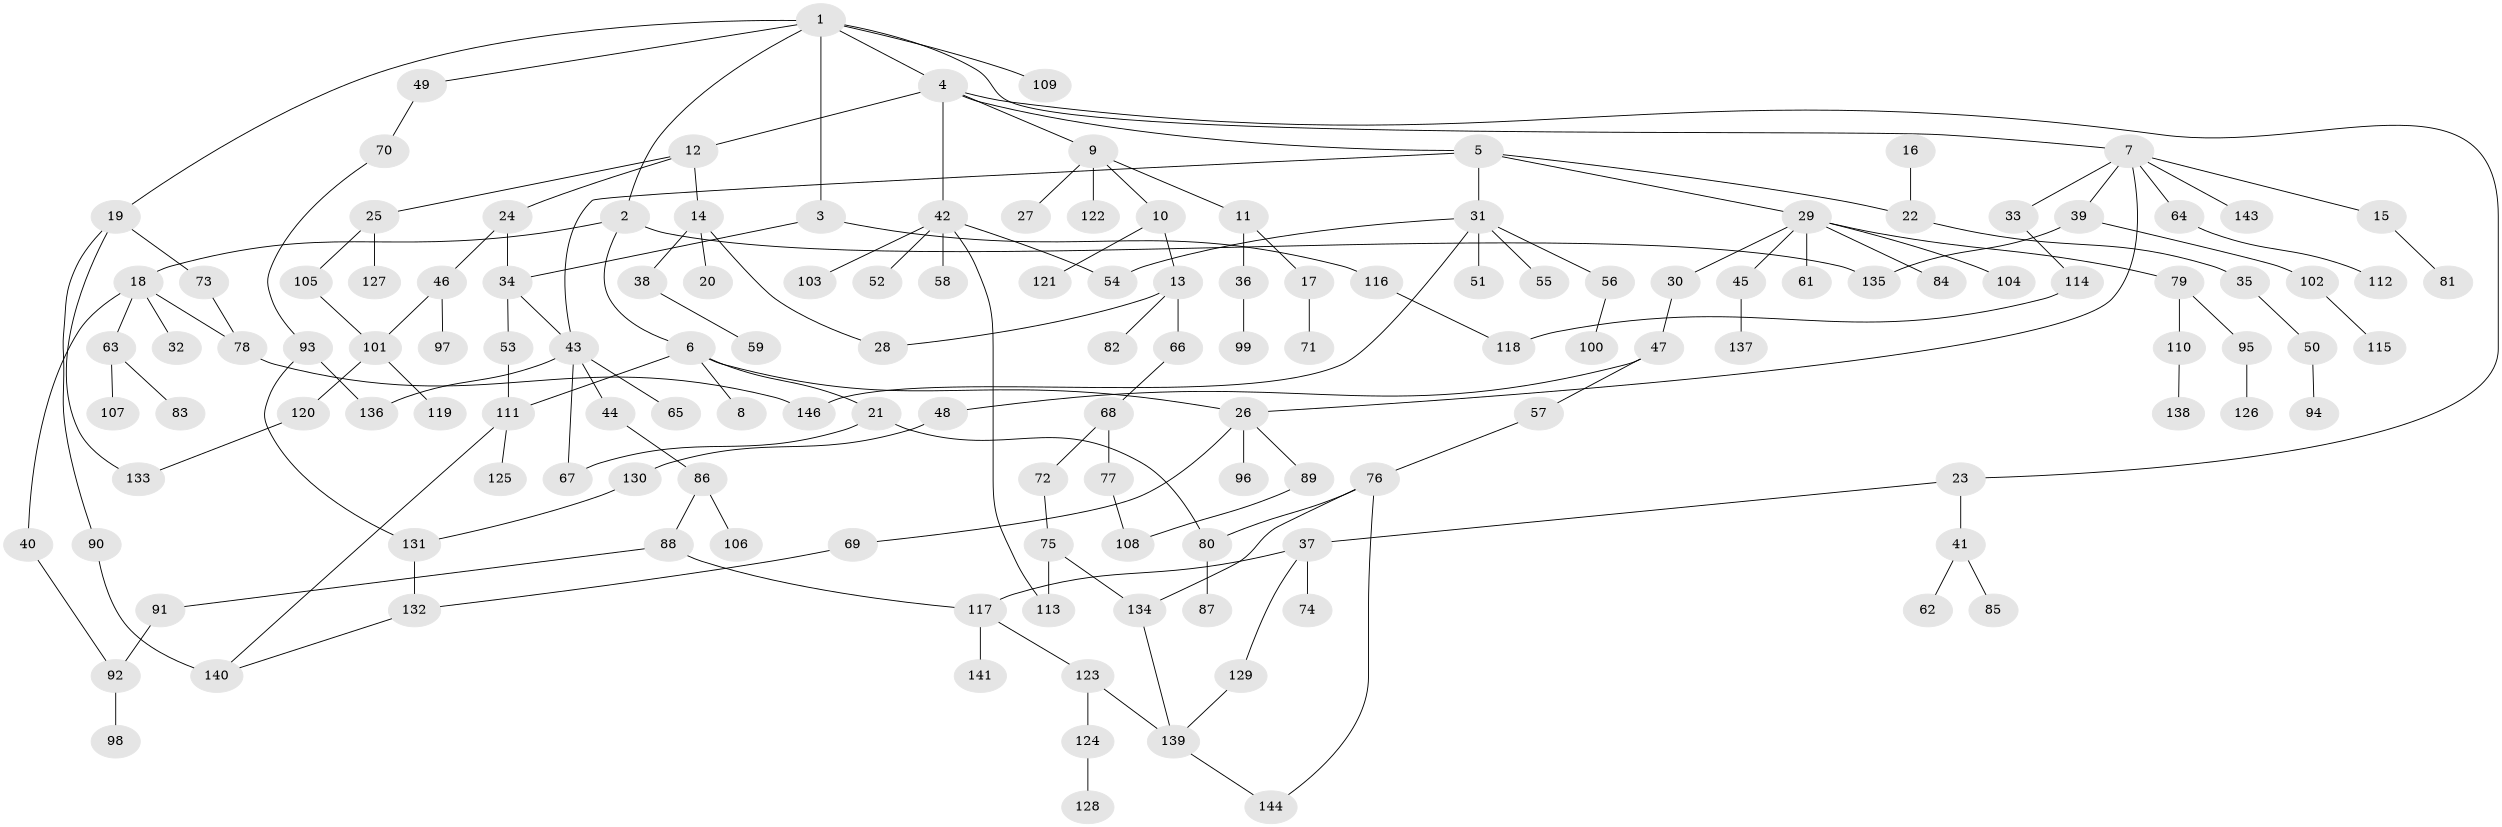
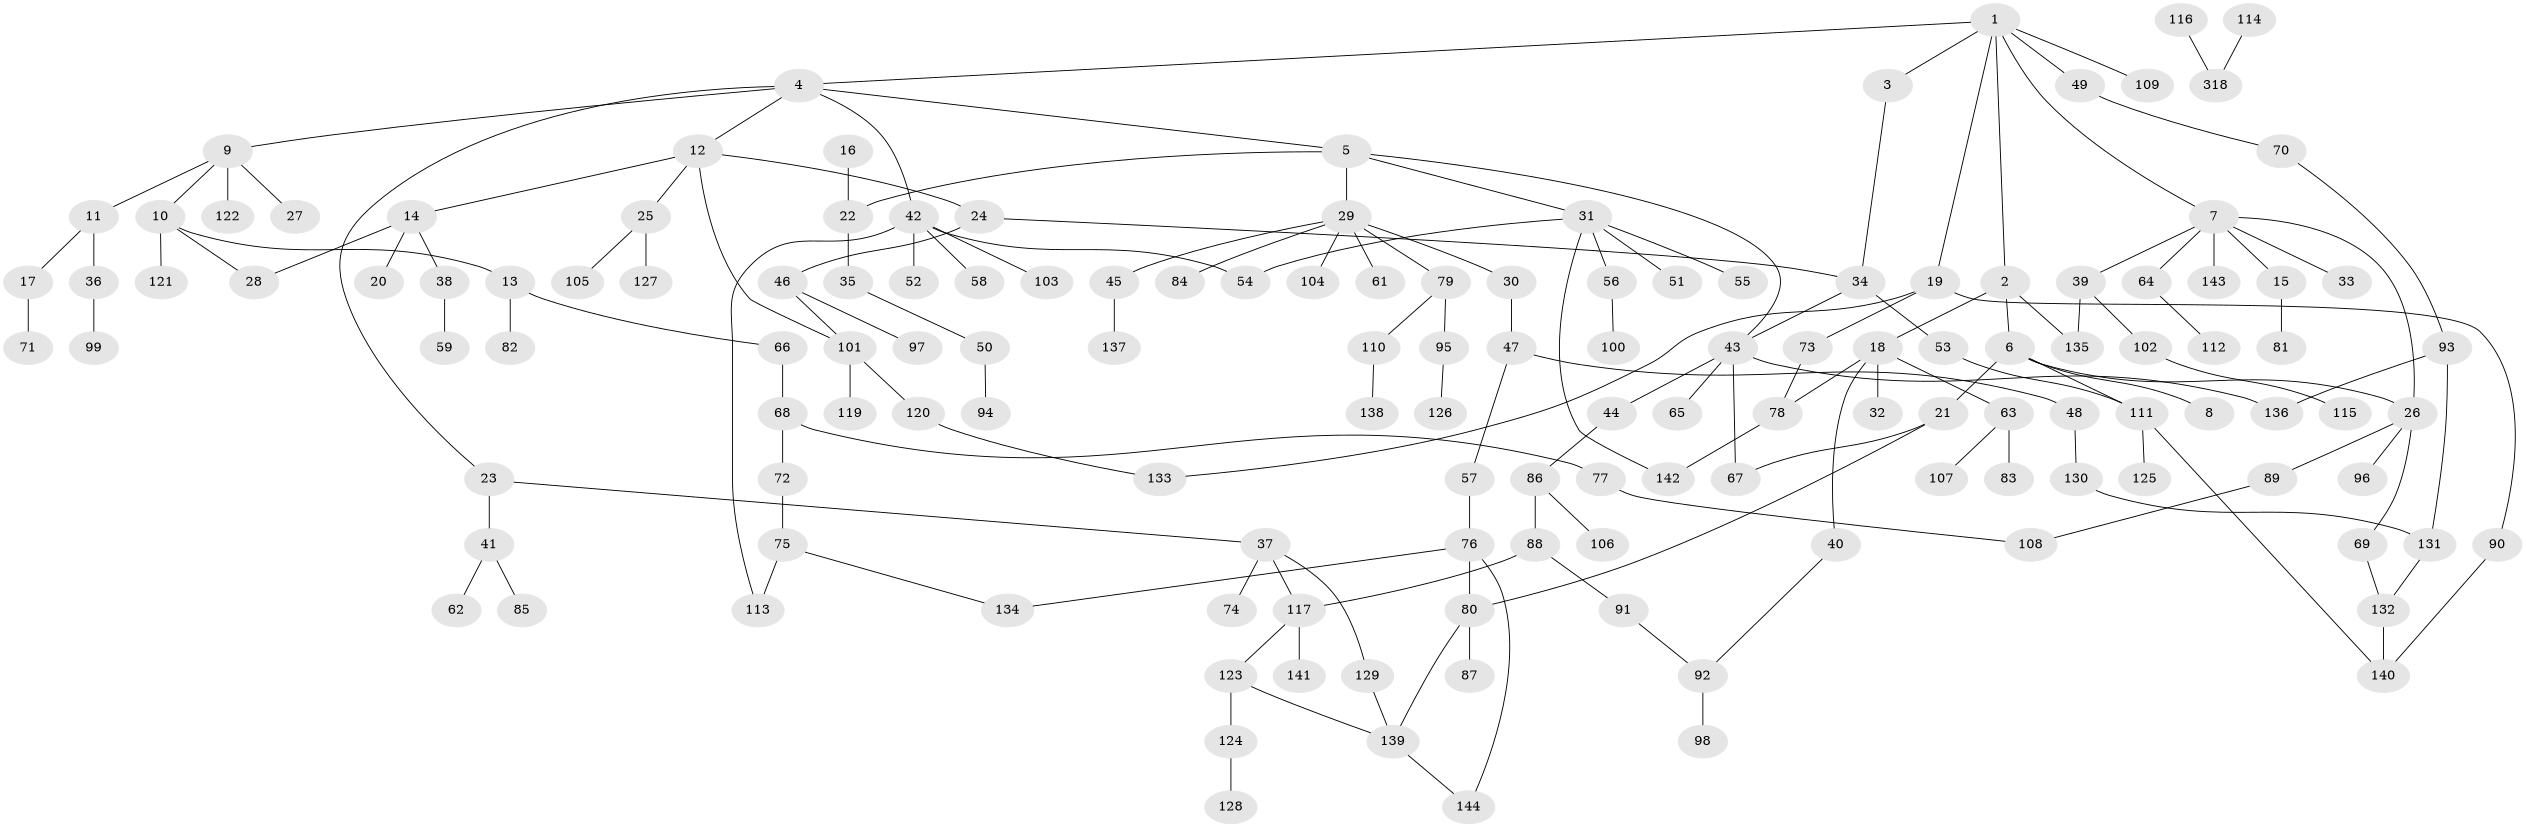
(1102, 241) -> none
(2045, 249) -> none
(341, 315) -> (734, 277)
(1035, 326) -> (207, 250)
(1509, 348) -> (2216, 86)
(809, 414) -> (1668, 479)
(1157, 676) -> (1428, 675)
